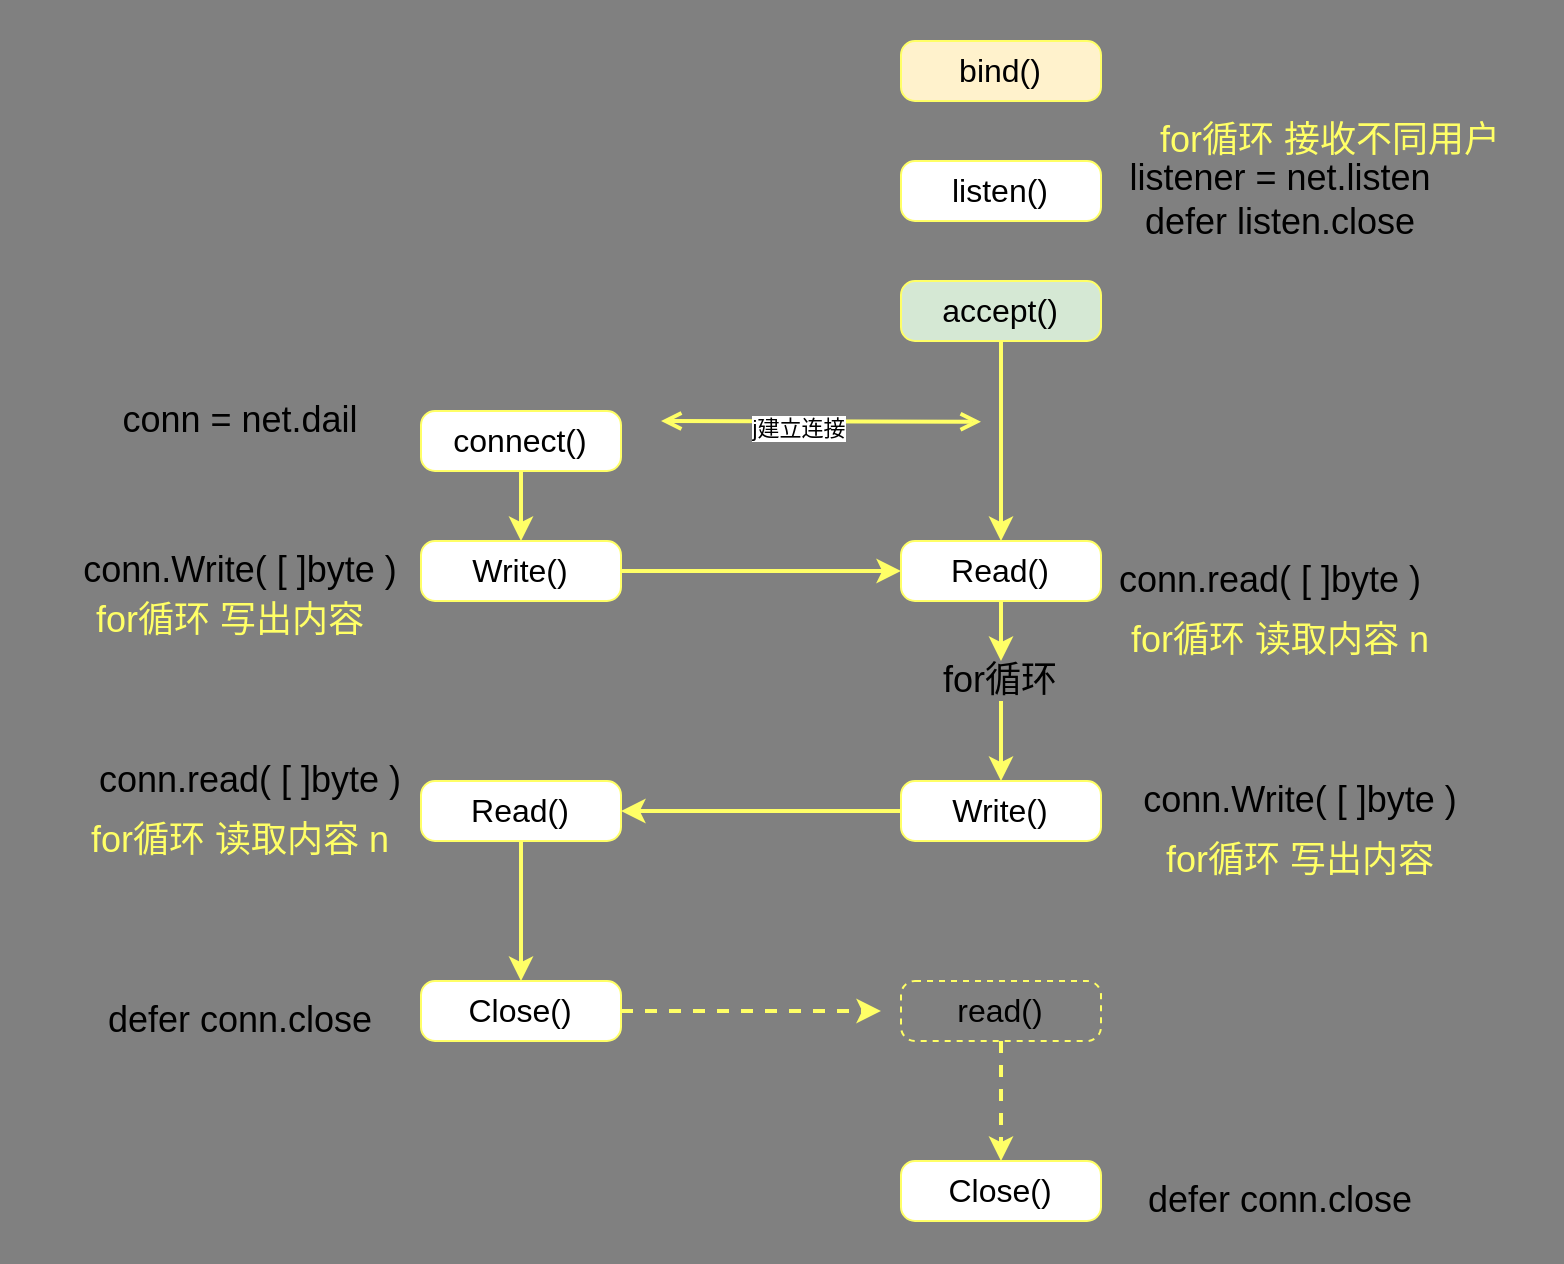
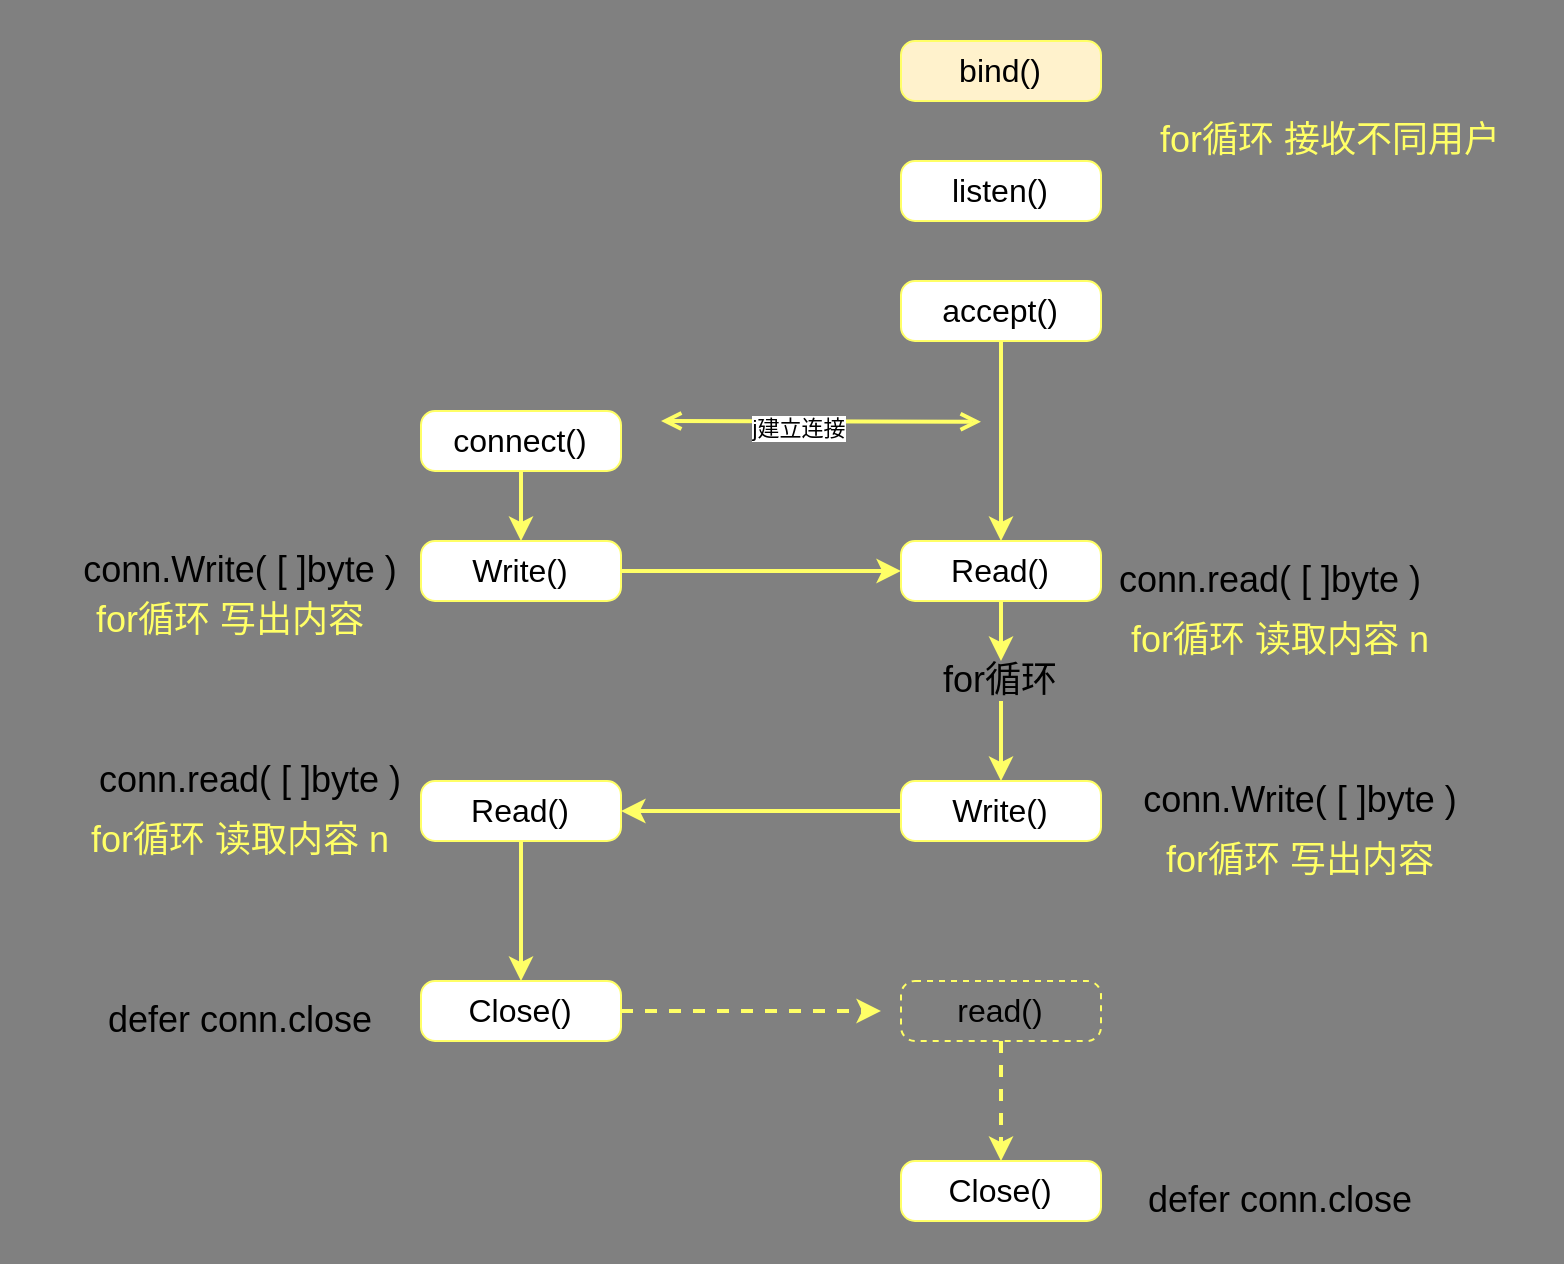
(1281, 201) -> none
(1001, 311) -> (1001, 311)
(241, 421) -> none
